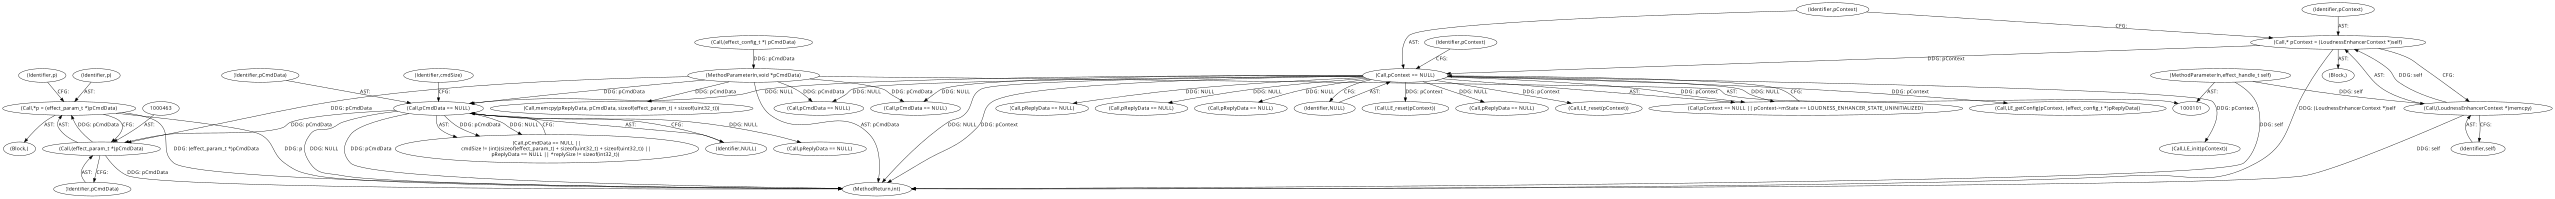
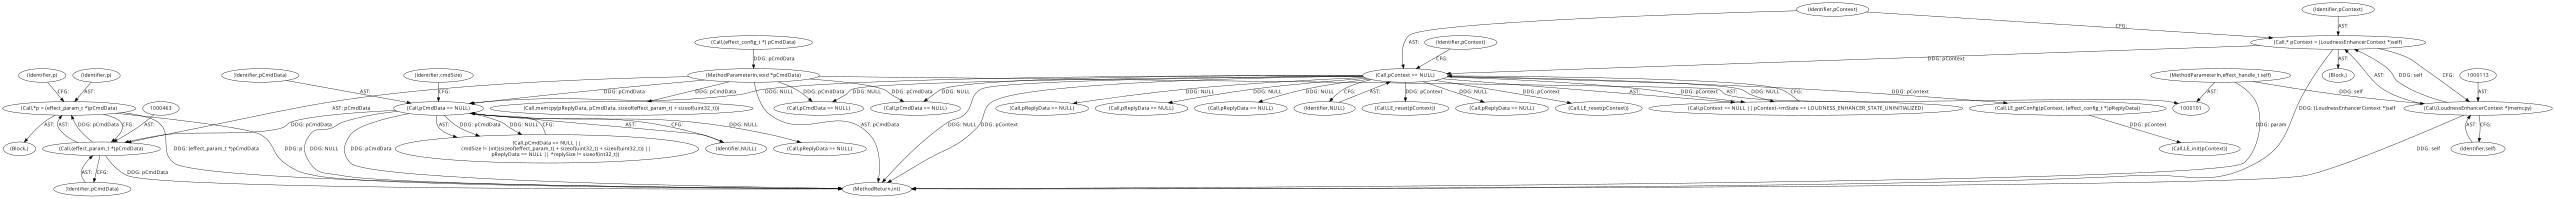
none -> (2478, 75)
(1851, 84) -> (2133, 128)
(351, 108) -> (351, 108)
(2271, 125) -> (2271, 125)
